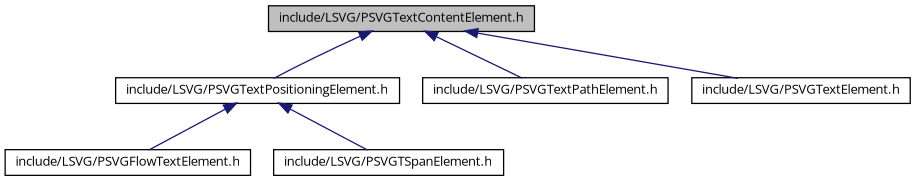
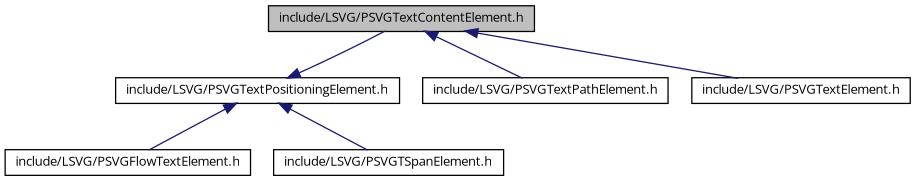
(317, 57) -> (342, 53)
